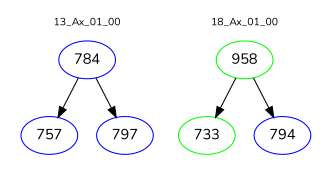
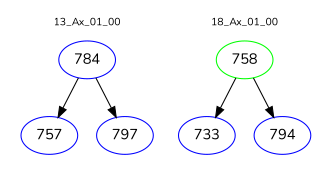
(245, 60) -> (245, 60)
(207, 135) -> (207, 135)
